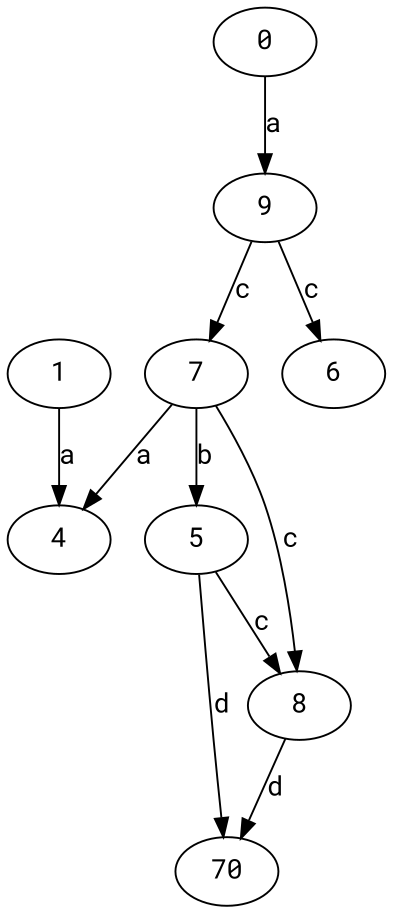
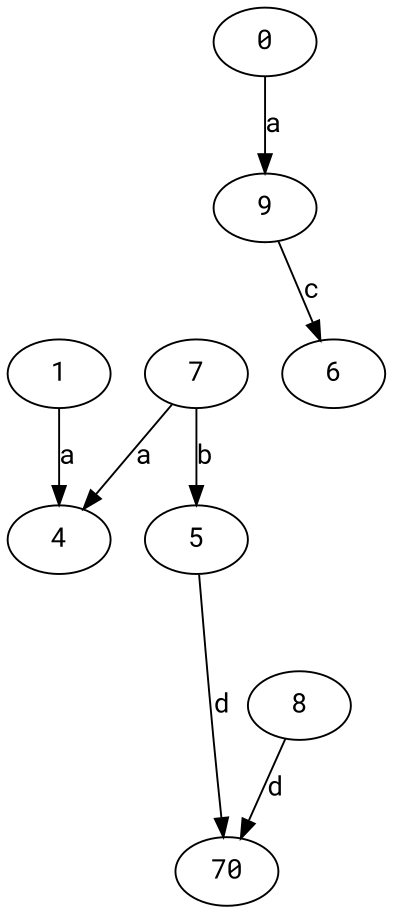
(234, 282) -> none
(271, 524) -> none
(243, 614) -> none
